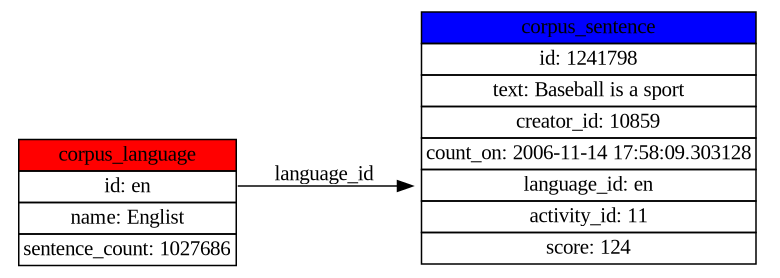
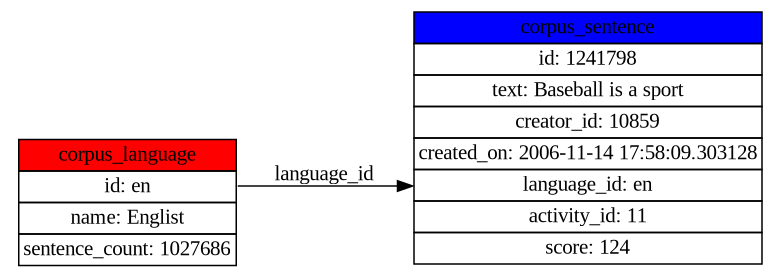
(589, 153) -> (588, 153)
